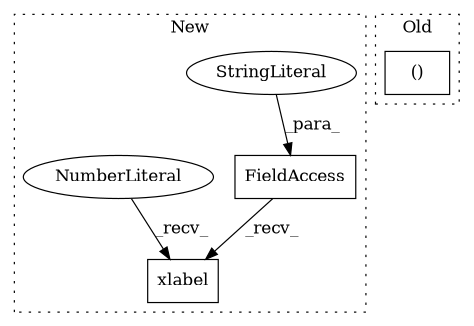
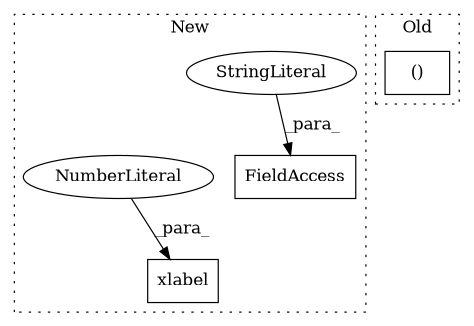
(244, 225) -> none
(182, 229) -> (182, 229)
